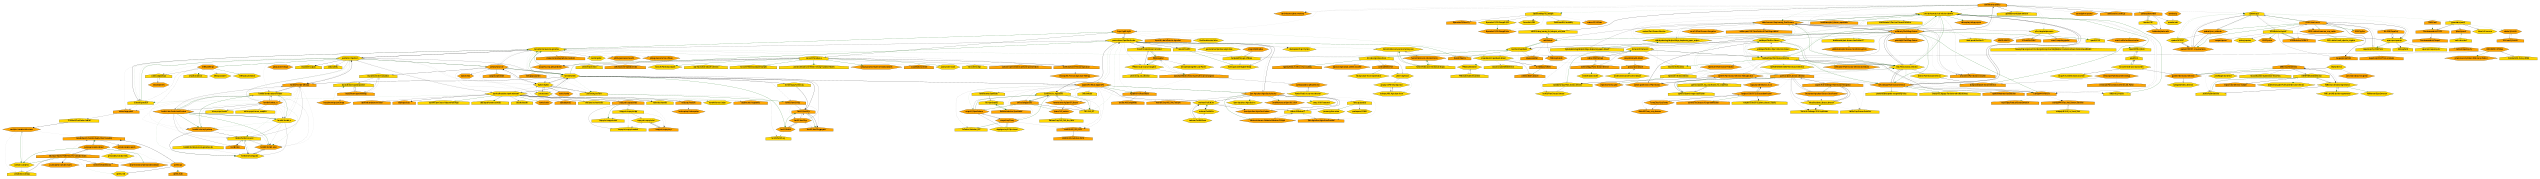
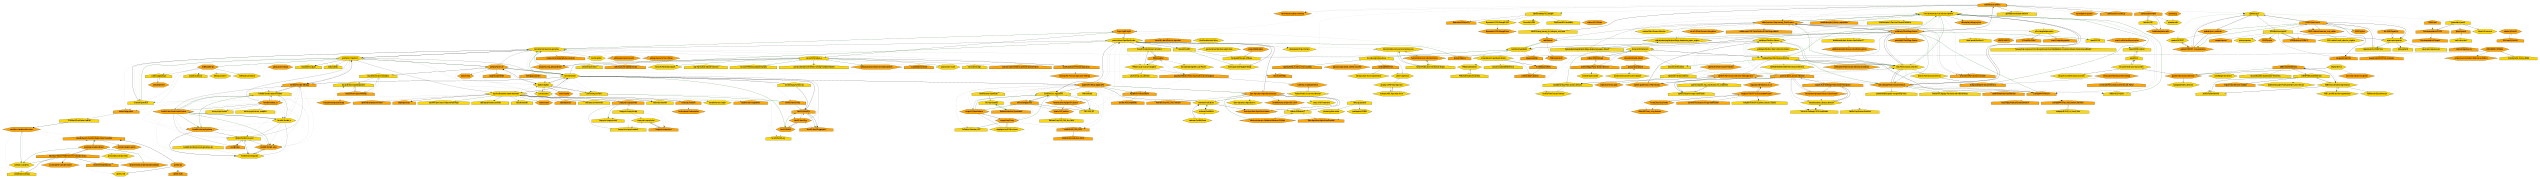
none -> (1280, 76)
(1308, 85) -> (1308, 85)
